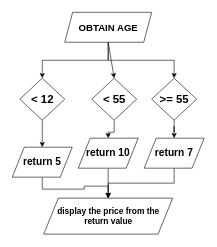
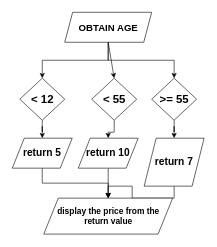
(174, 153) -> (174, 162)
(42, 162) -> (42, 153)
